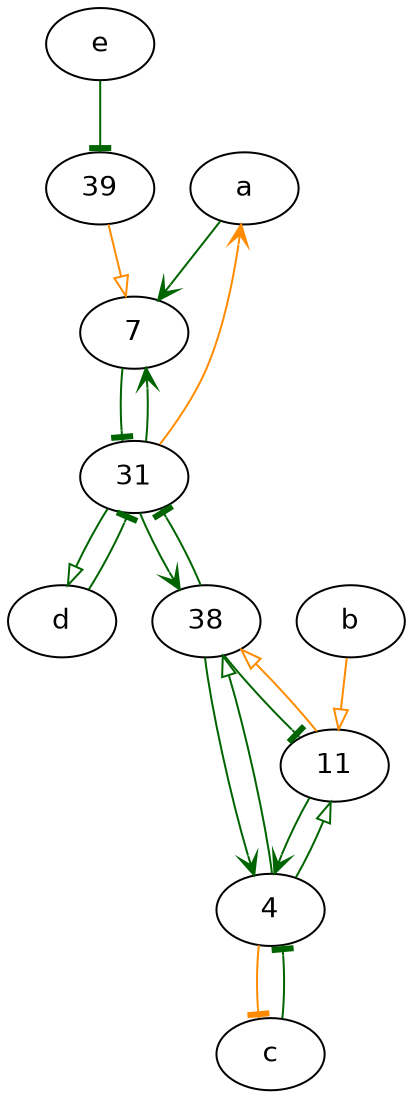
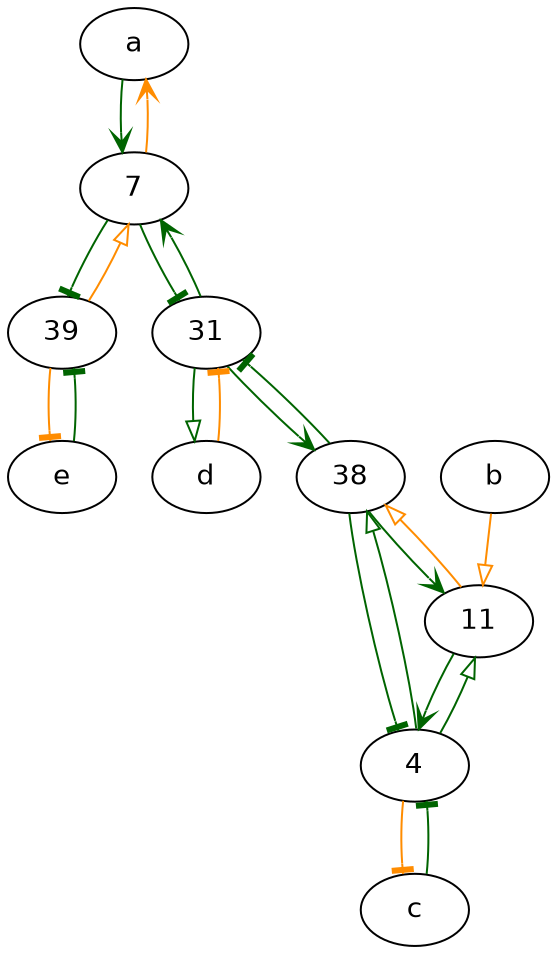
none -> (89, 253)
(214, 350) -> (148, 126)
none -> (49, 399)
(108, 557) -> (220, 410)
(257, 694) -> (398, 546)
(223, 757) -> (369, 618)
